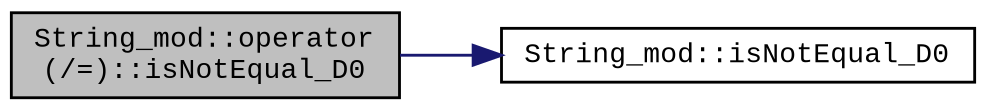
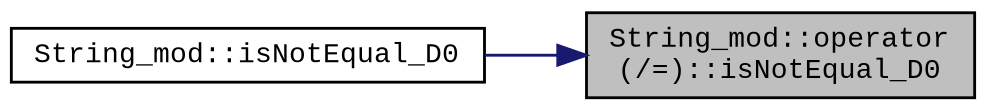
(436, 55) -> (521, 55)
